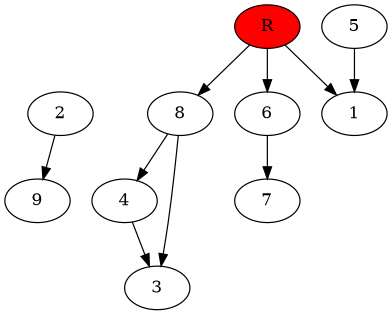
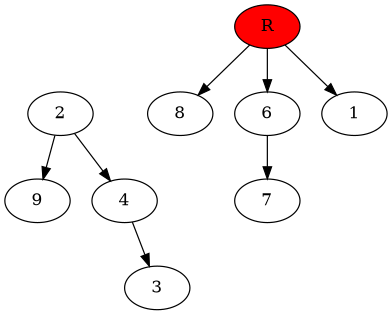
(354, 27) -> none
(156, 152) -> (89, 152)
(172, 195) -> none
